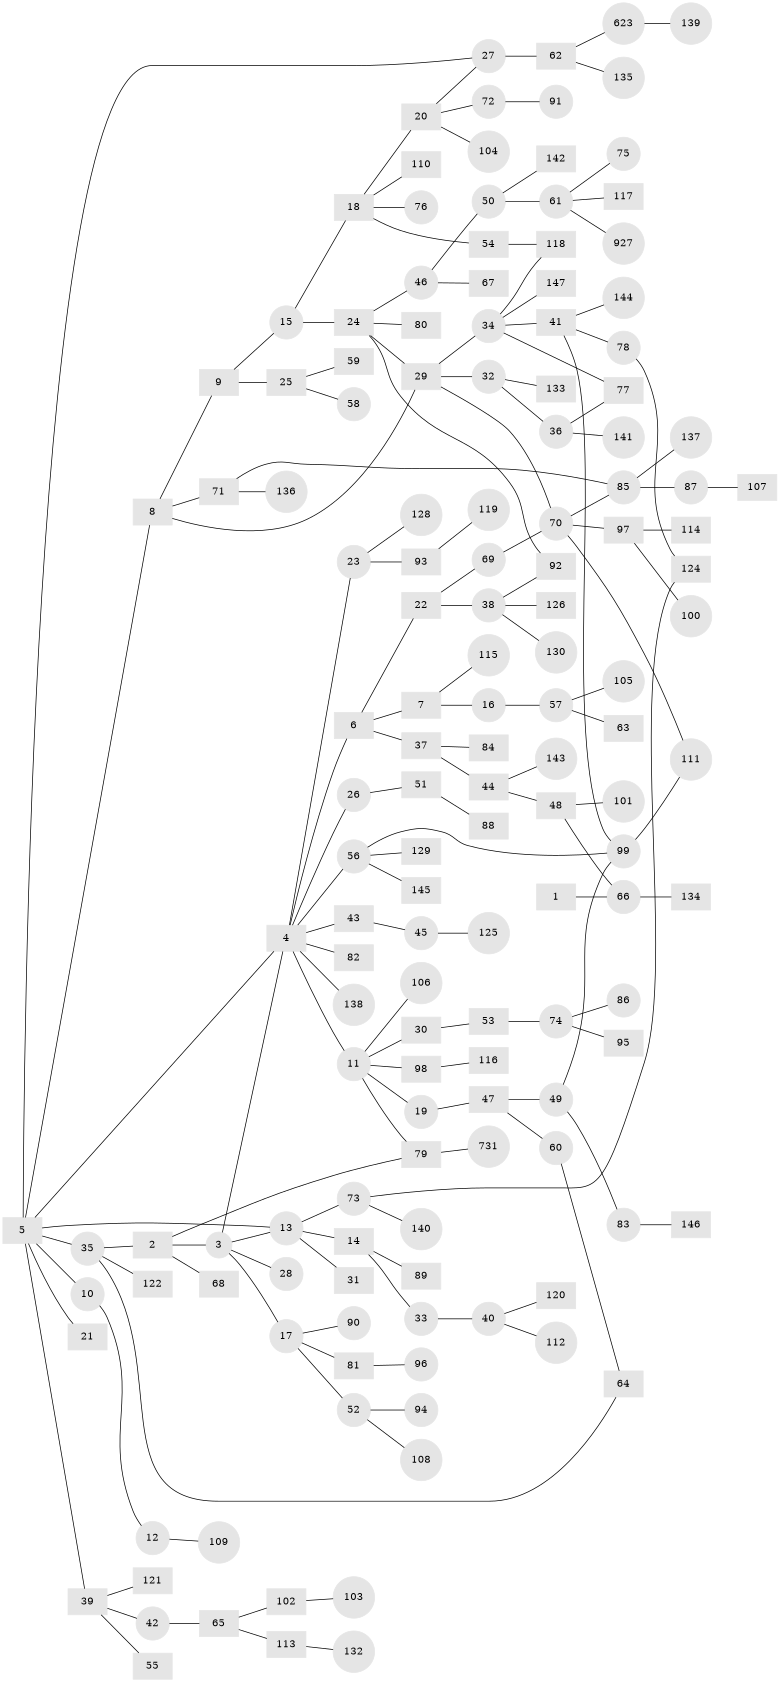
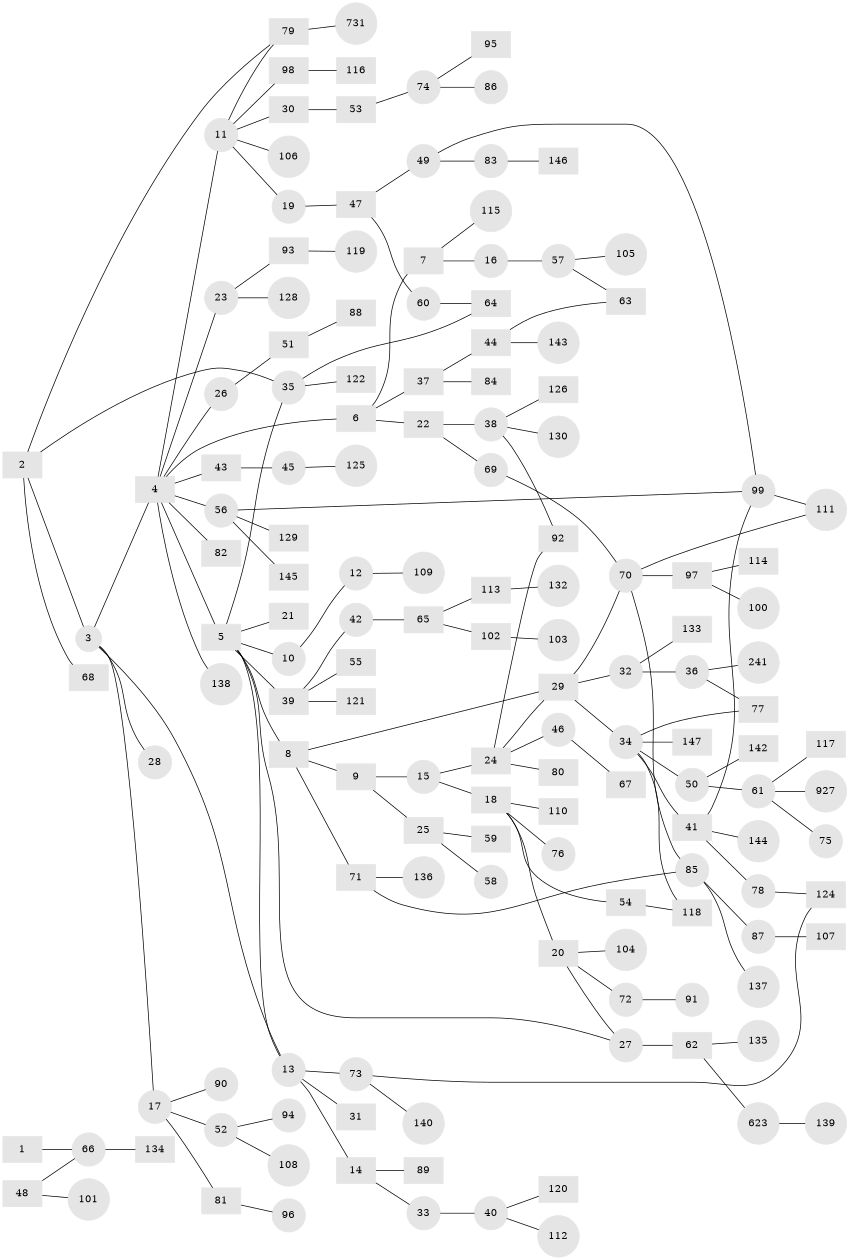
(451, 246) -> (659, 763)
(624, 437) -> (758, 663)
(523, 796) -> (556, 310)
